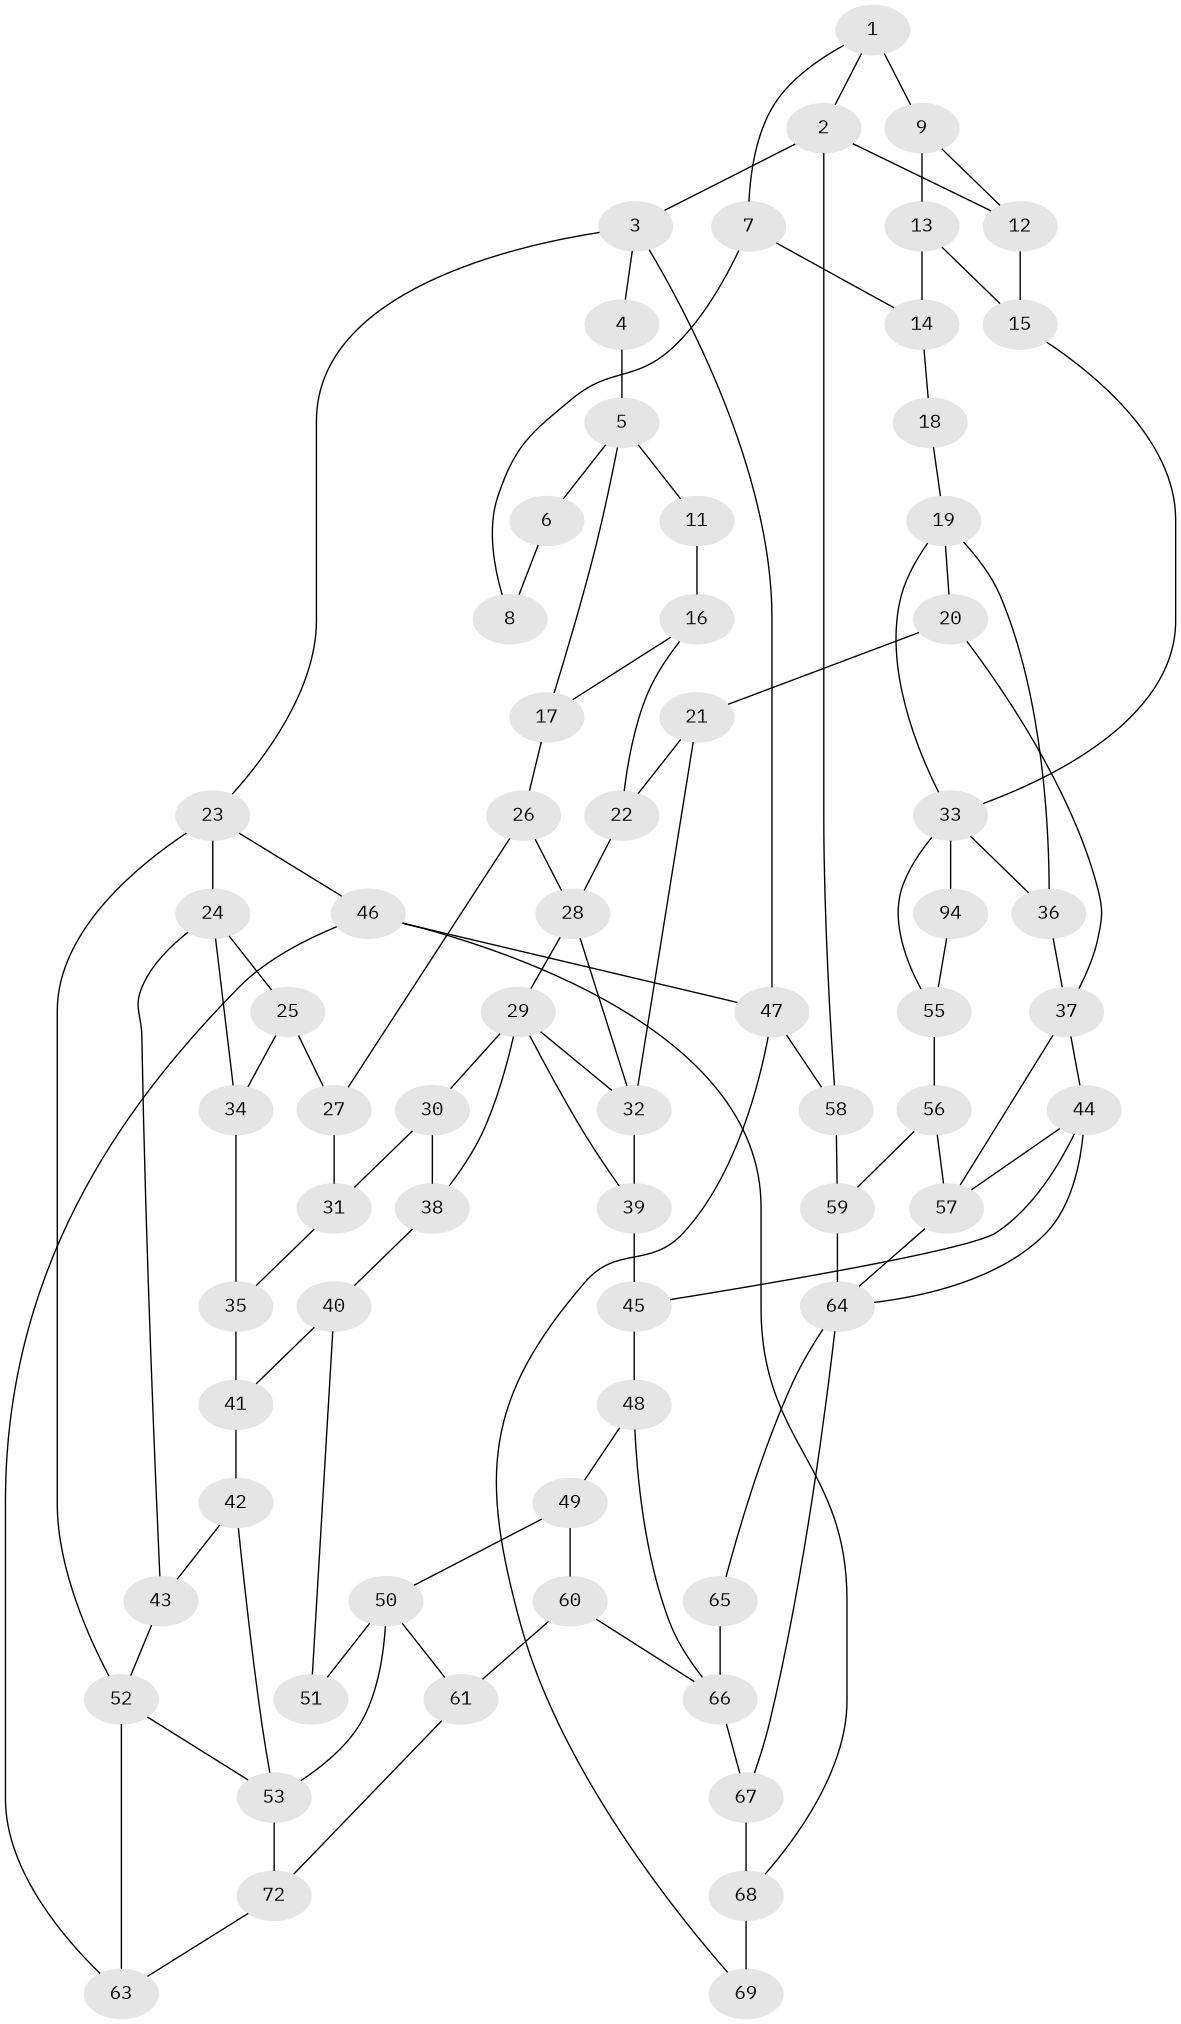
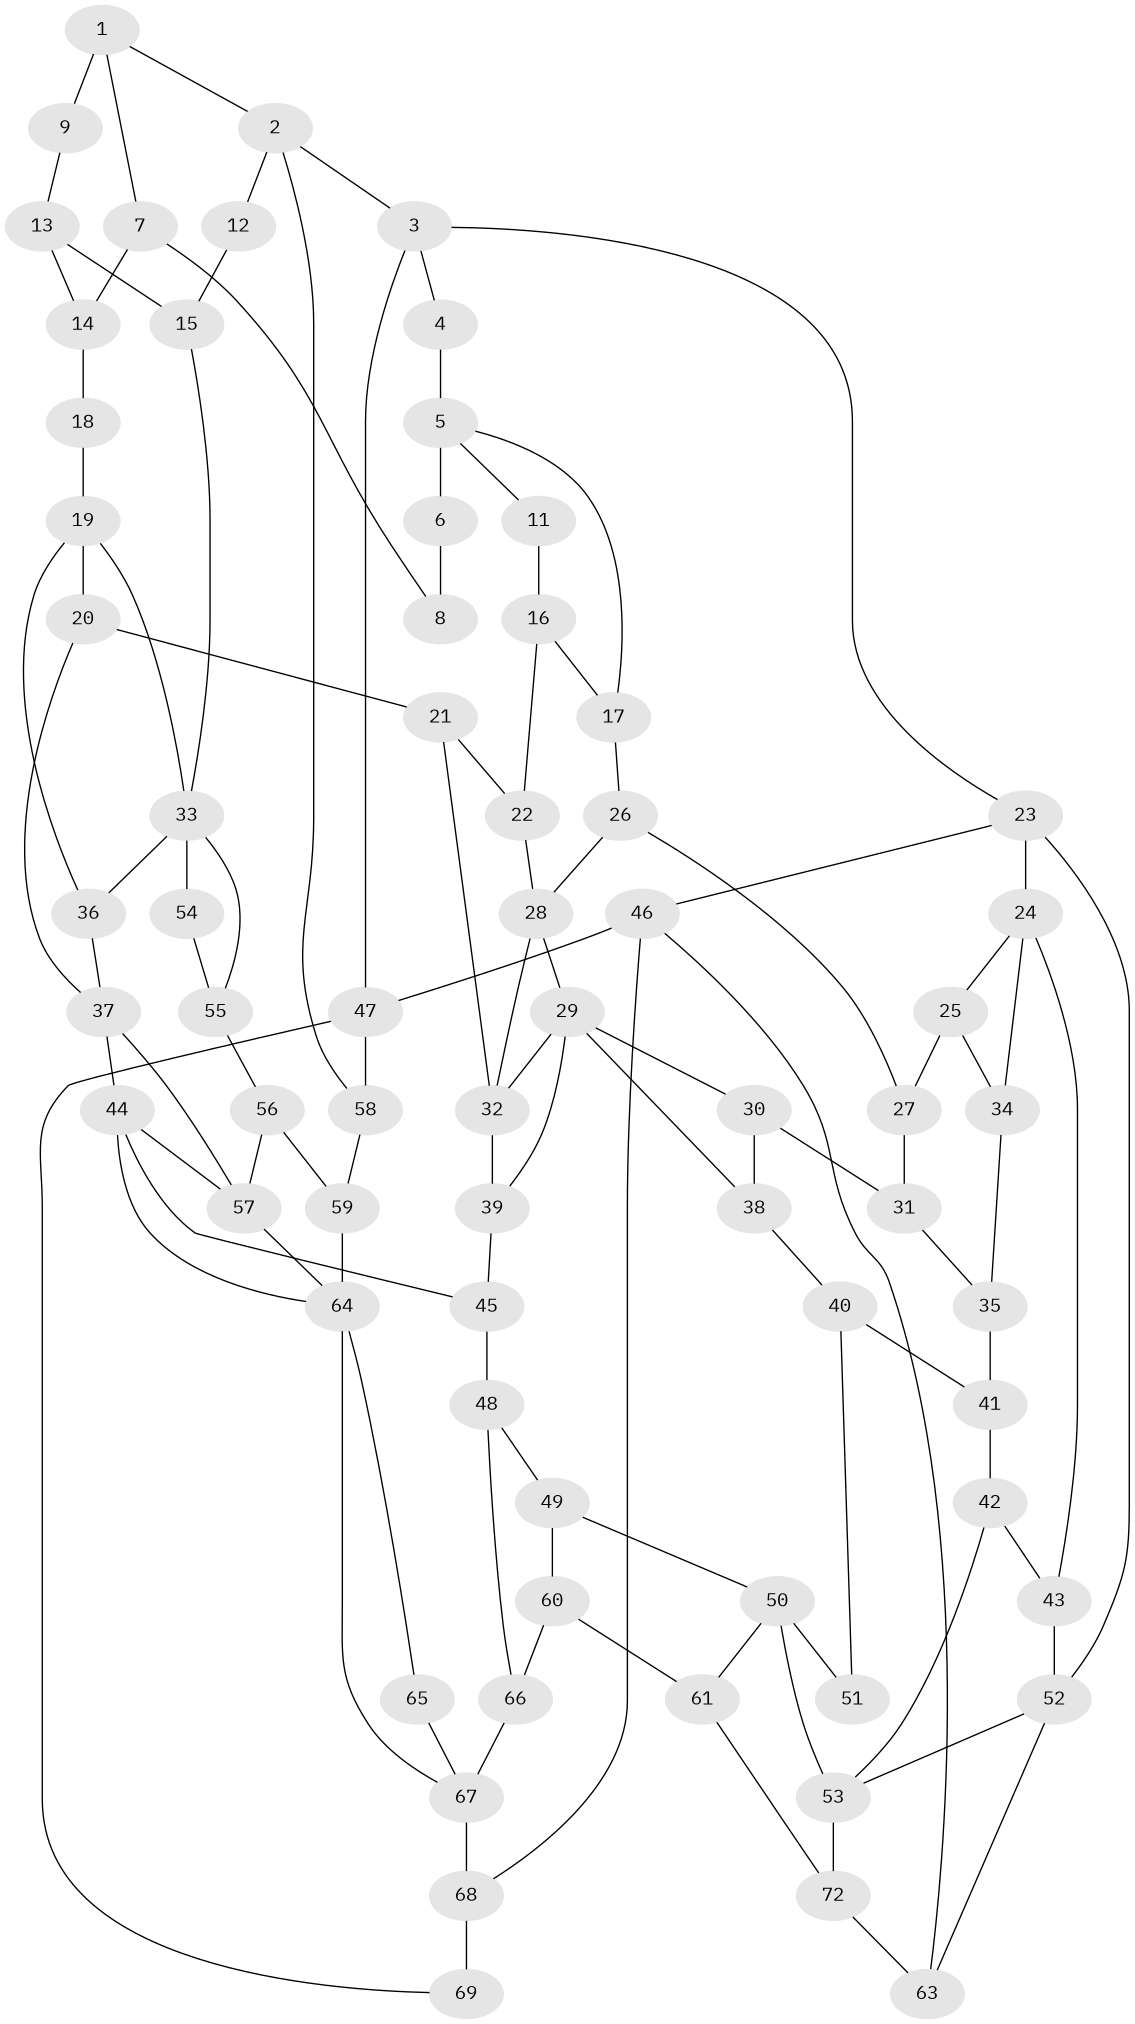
(971, 177) -> none
(951, 914) -> (187, 914)
(720, 1650) -> (442, 1749)
